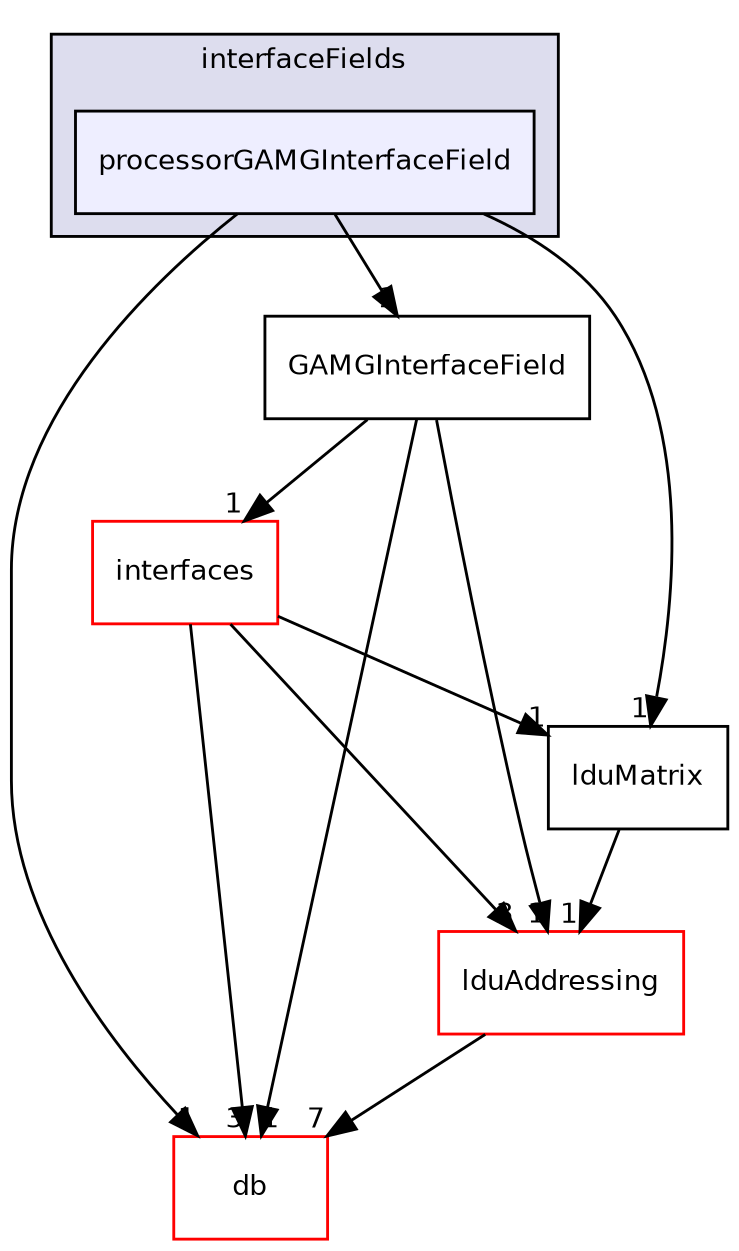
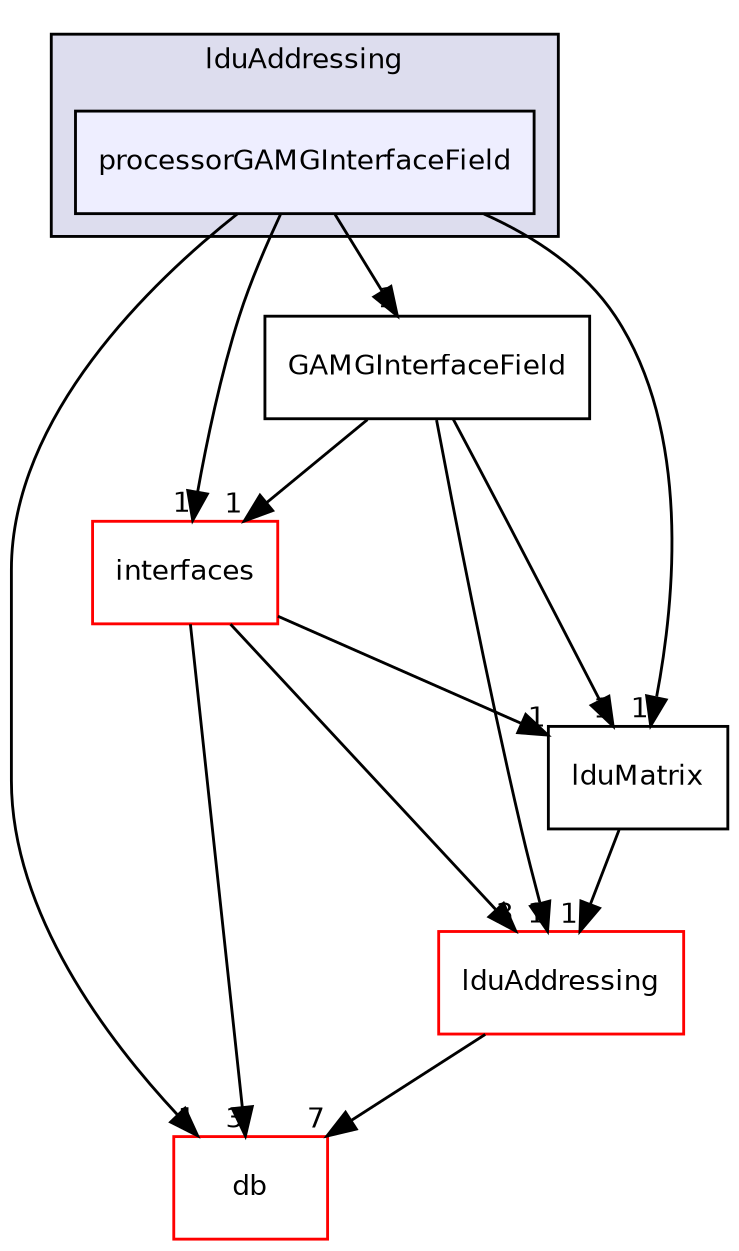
(305, 61) -> (305, 61)
none -> (229, 350)
(338, 780) -> (527, 559)
